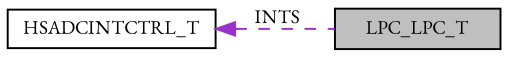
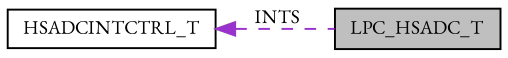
(418, 29) -> (418, 29)
